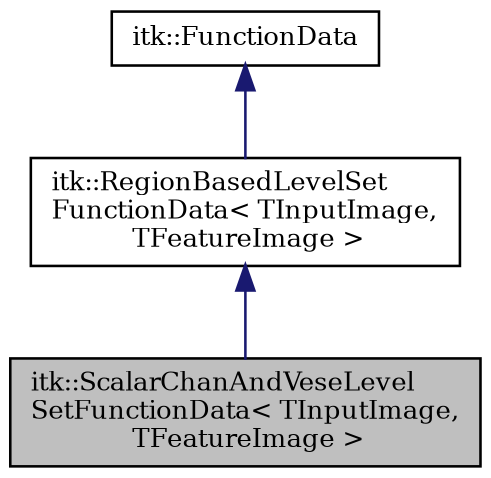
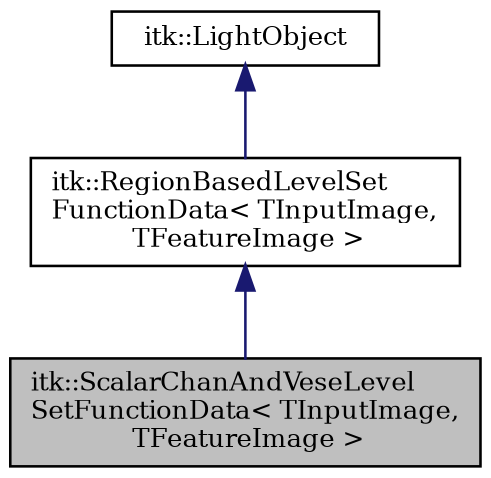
(245, 39) -> (245, 39)
